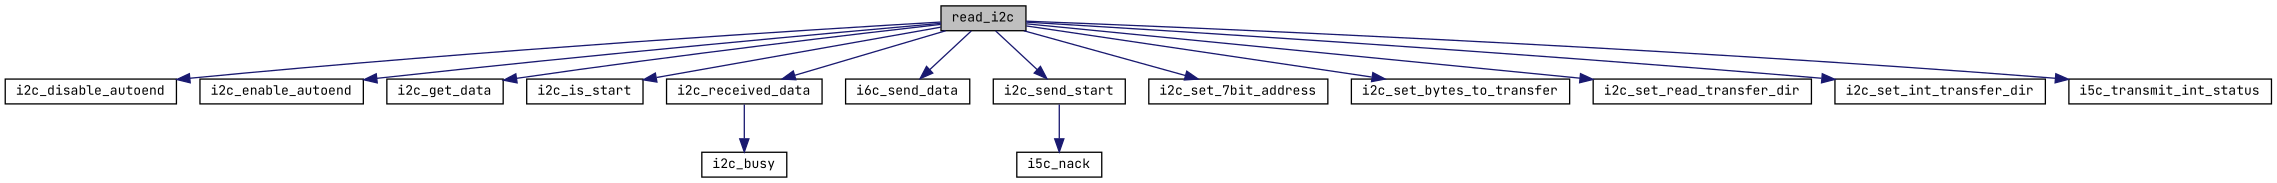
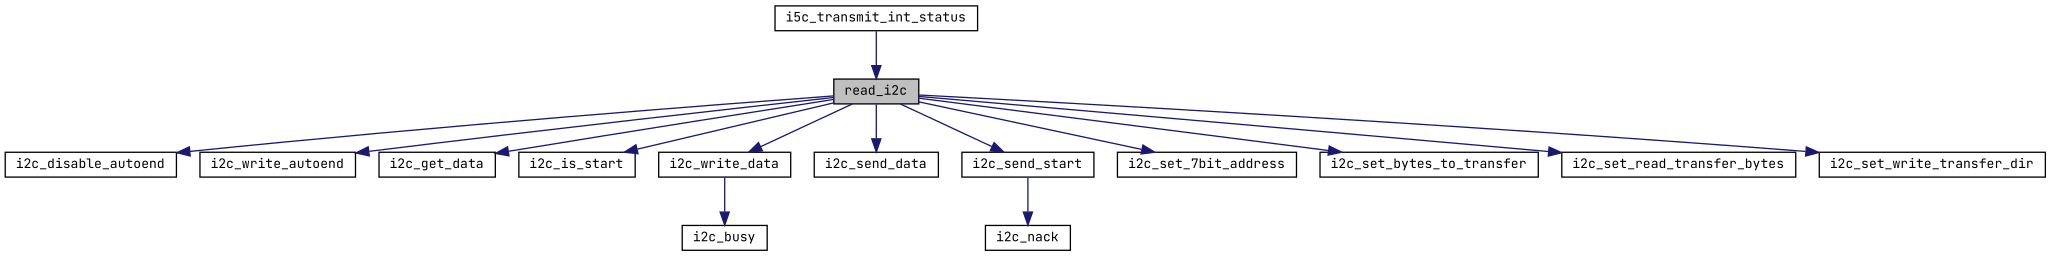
(1541, 45) -> (876, 48)
(282, 91) -> (278, 165)
(744, 91) -> (725, 165)
(908, 91) -> (876, 165)
(1702, 91) -> (1679, 165)
(1940, 91) -> (1932, 165)
(1059, 165) -> (1028, 238)
